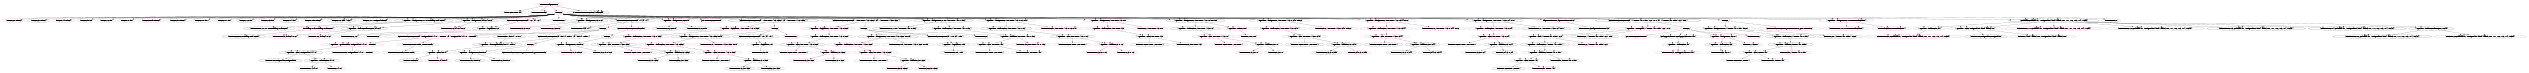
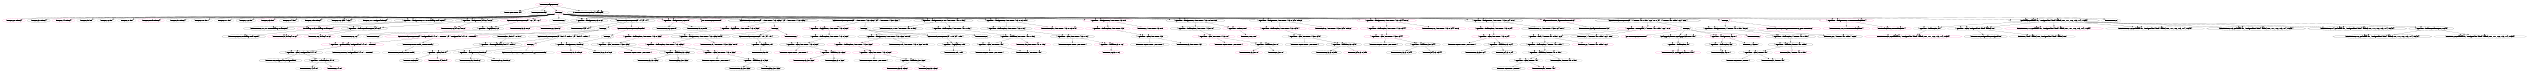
(1097, 53) -> none
